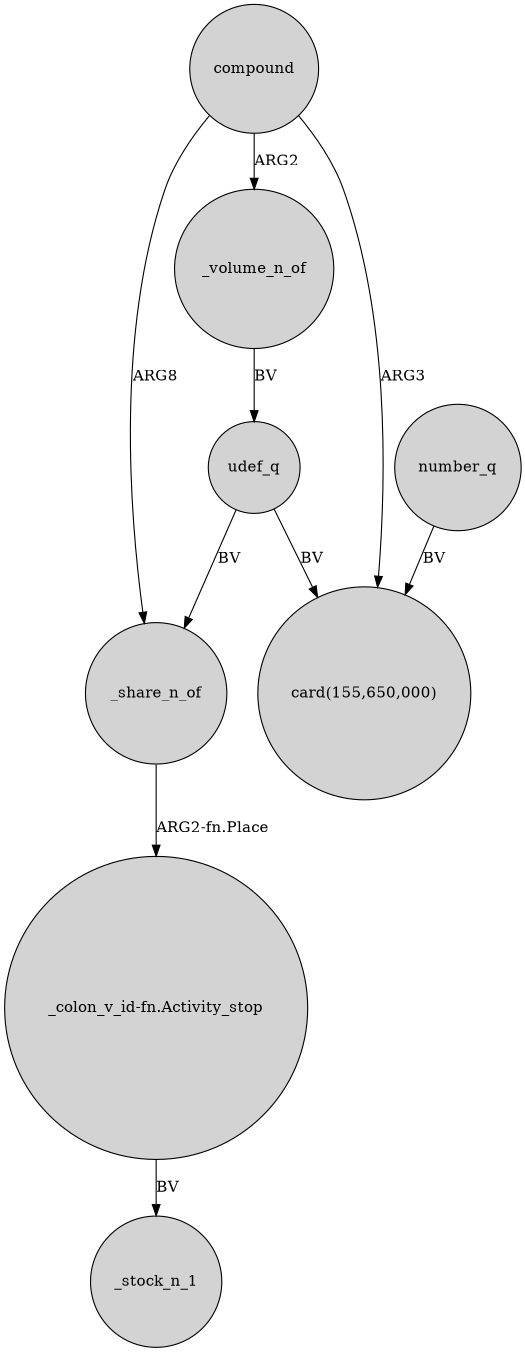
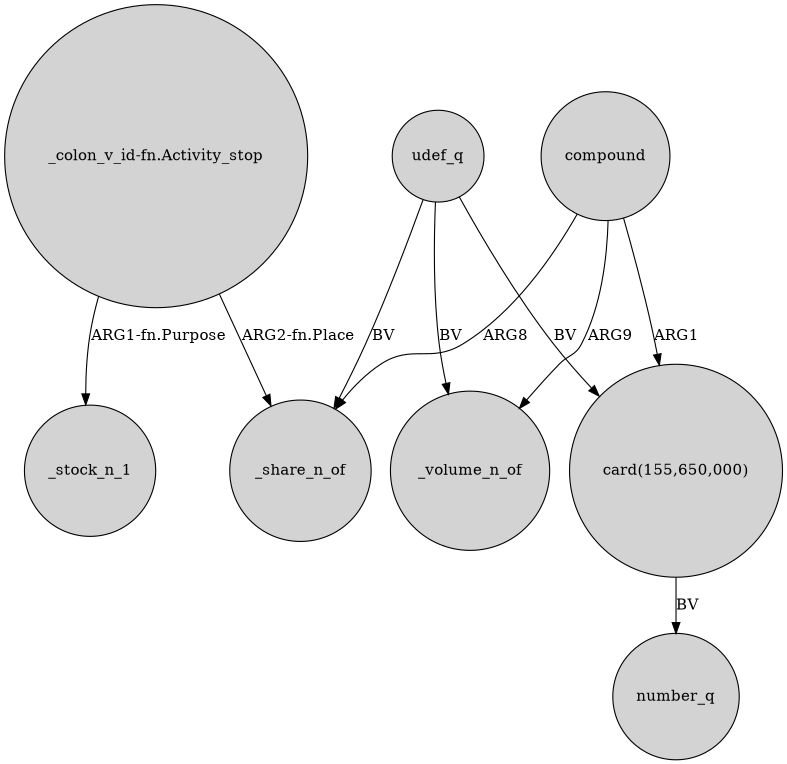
(277, 161) -> (610, 336)
(403, 376) -> (677, 336)
(254, 380) -> (435, 293)
(422, 555) -> (676, 600)
(156, 805) -> (243, 345)
(168, 1188) -> (159, 336)
